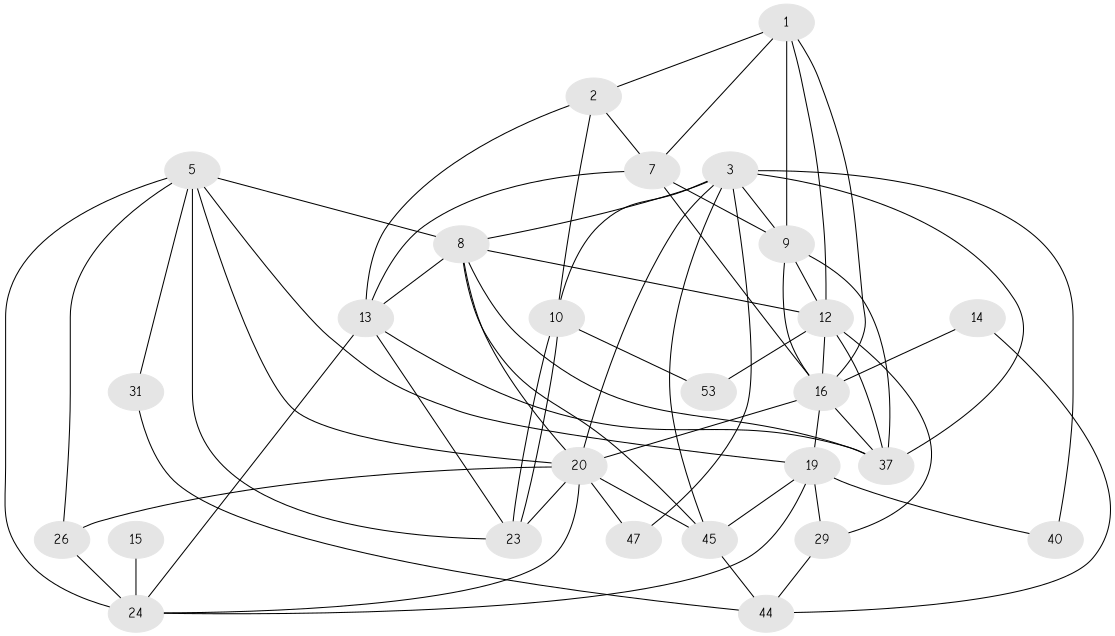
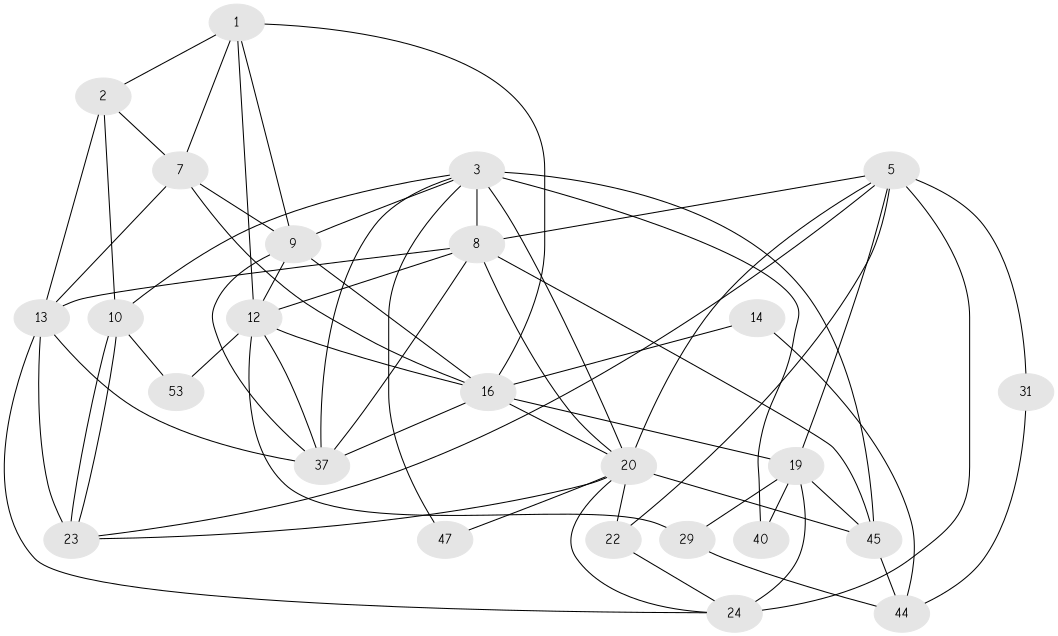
(62, 540) -> (613, 540)
(136, 540) -> none
